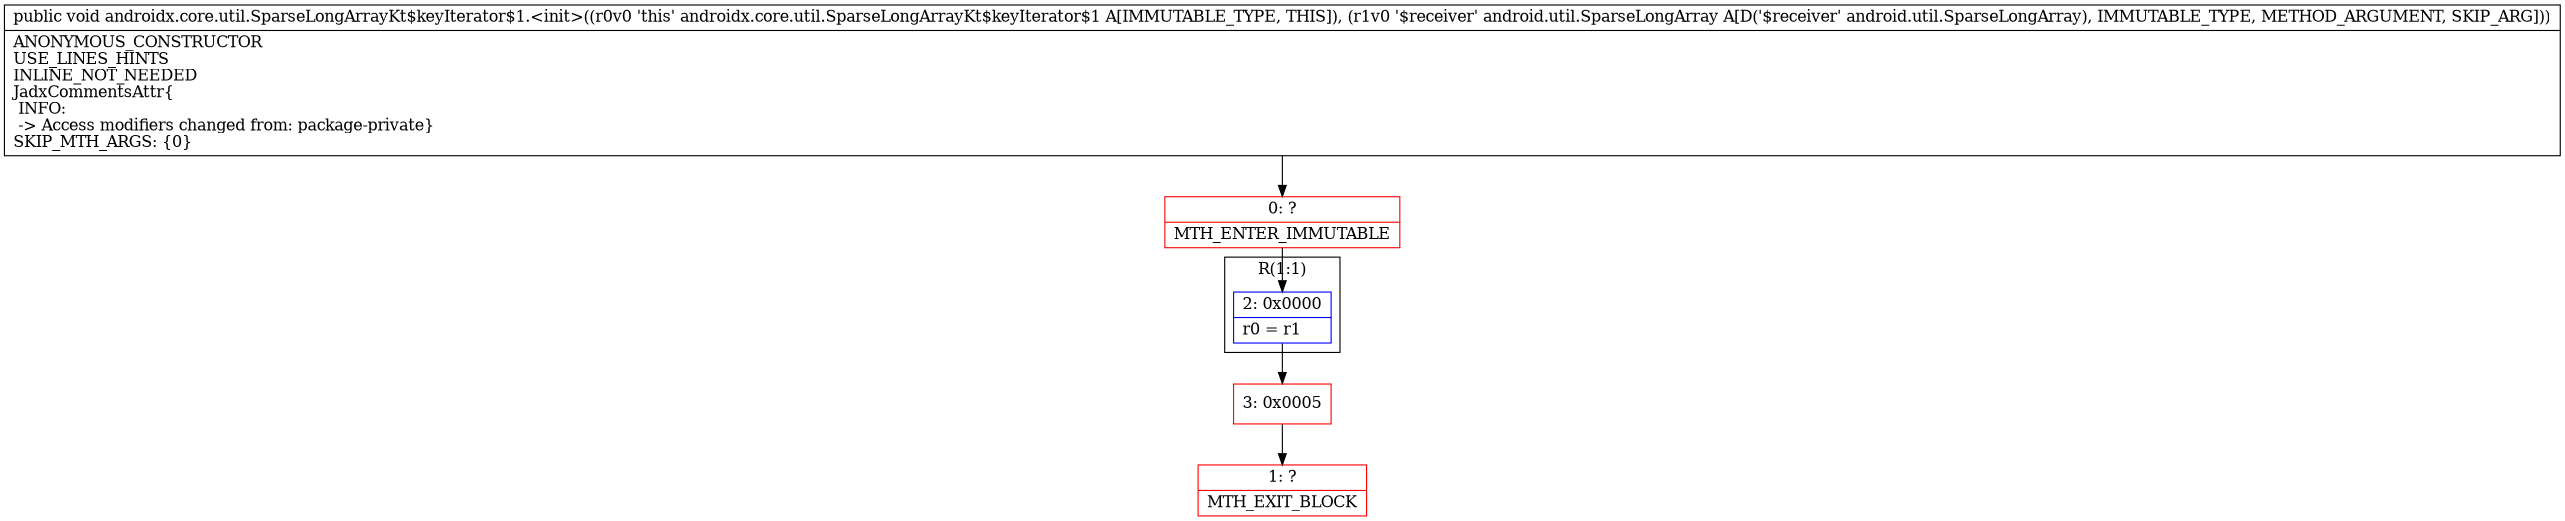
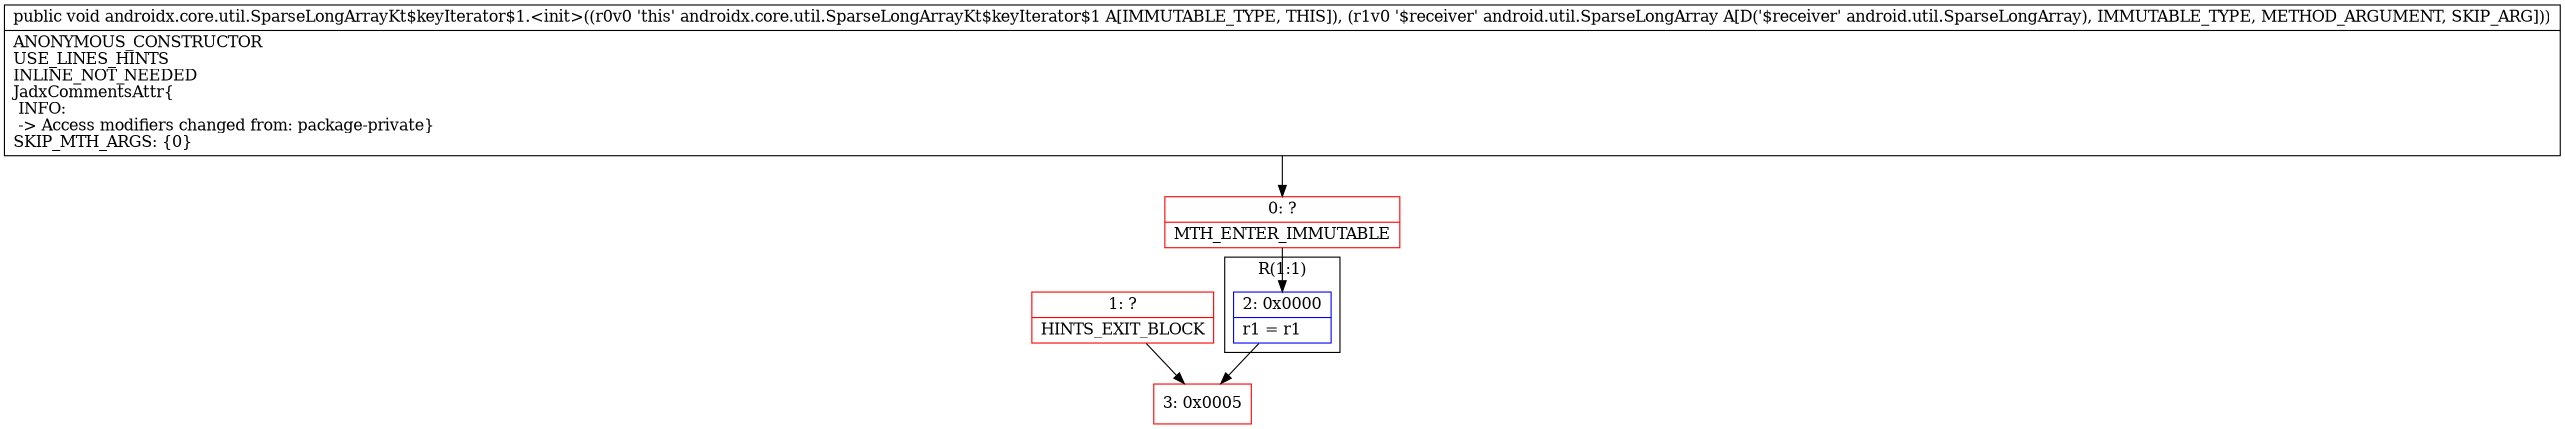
(1272, 330) -> (1272, 330)
(1282, 439) -> (1161, 359)
(1282, 503) -> (1123, 330)
